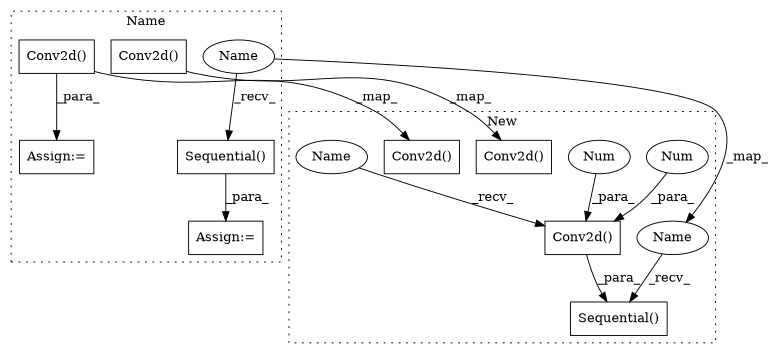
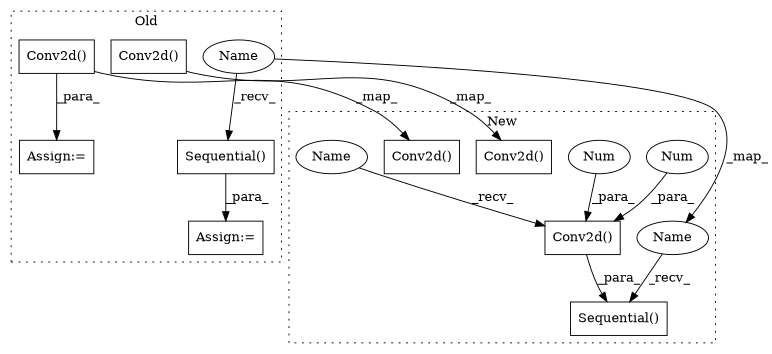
(146, 22) -> (146, 22)
